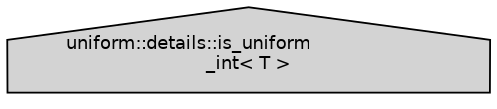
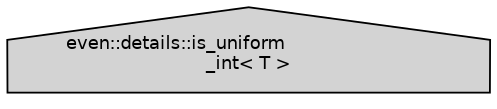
(249, 54) -> (249, 54)
